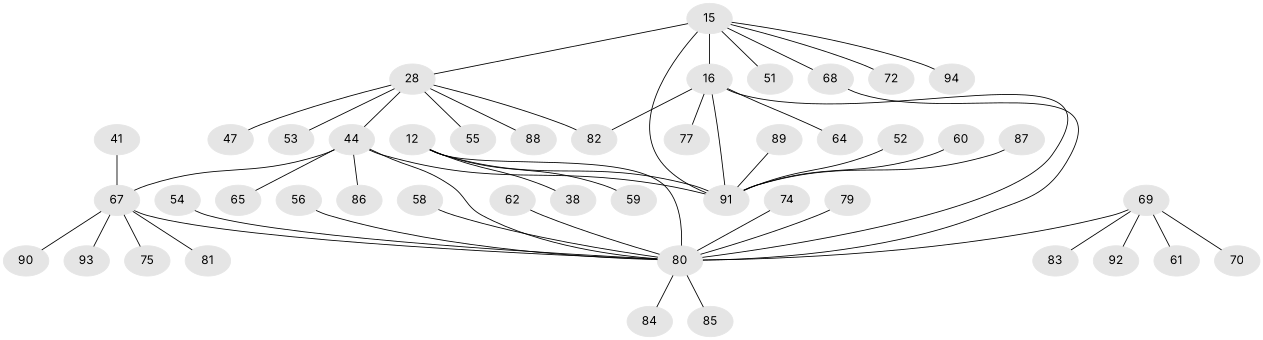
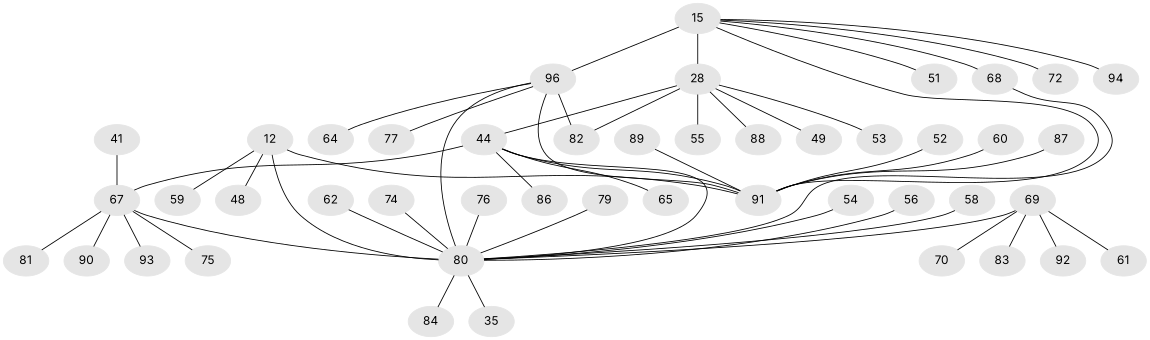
(710, 79) -> (553, 79)
(231, 140) -> (819, 140)
none -> (484, 200)
(573, 200) -> (238, 200)
(710, 322) -> (492, 322)
